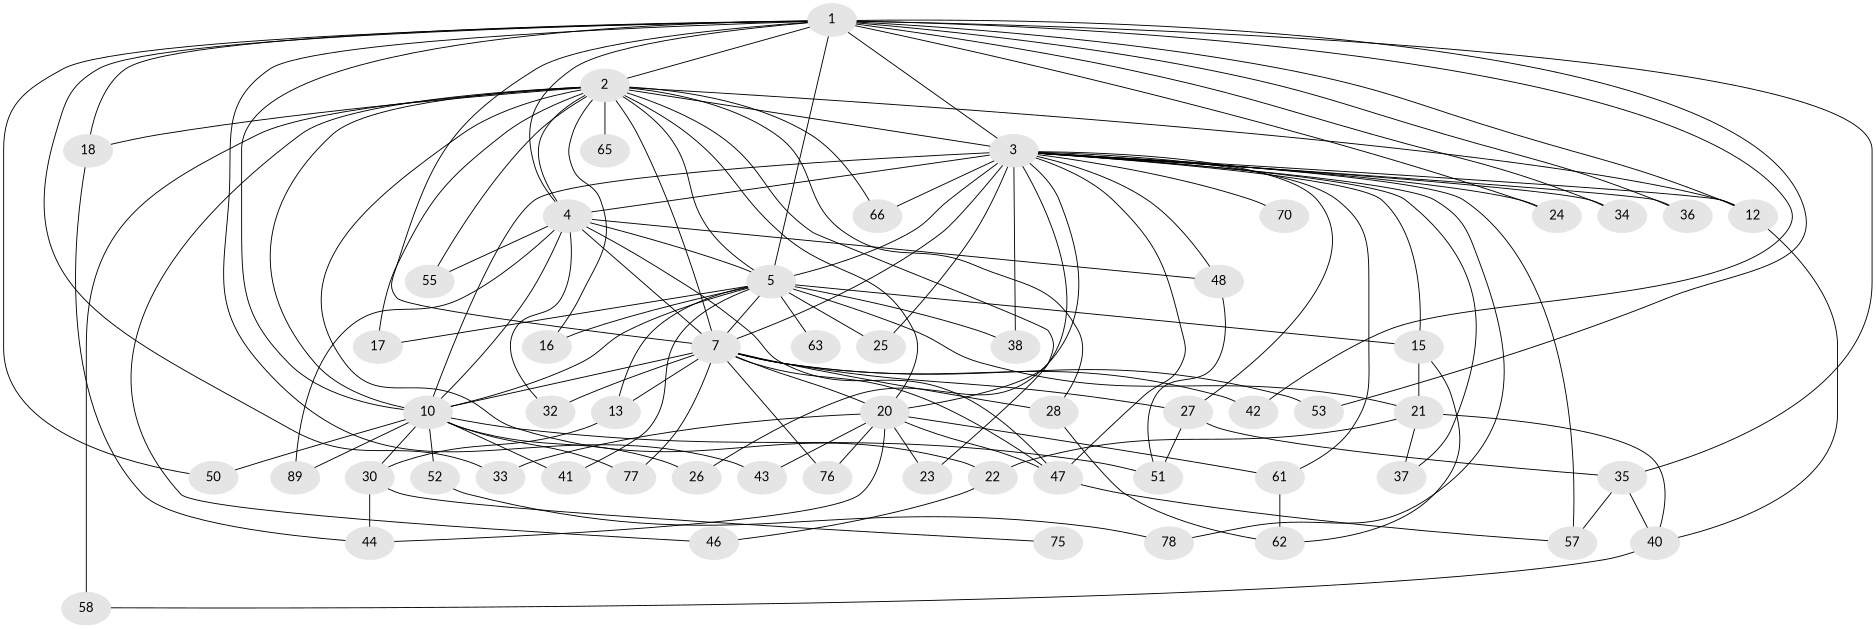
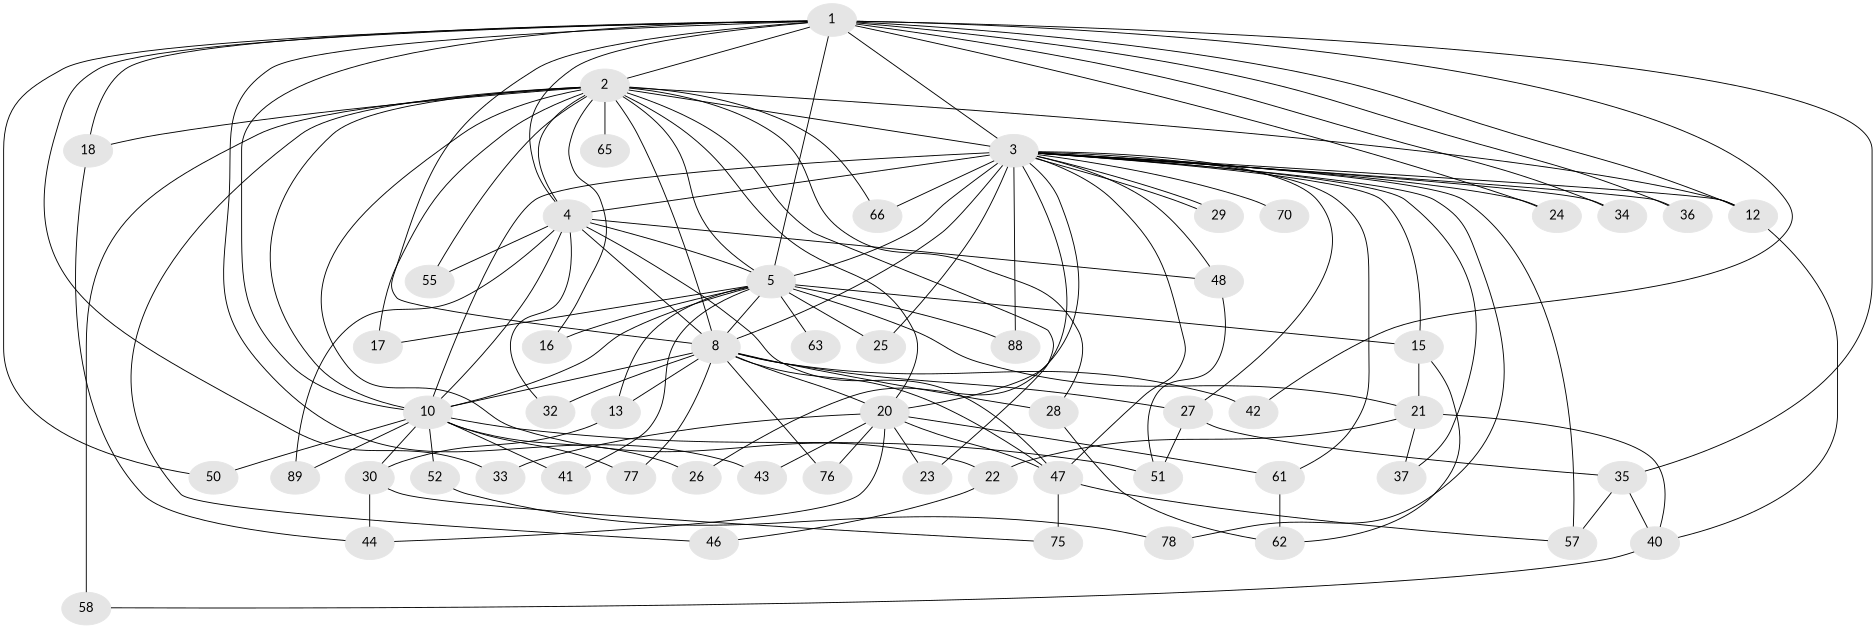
none -> (1219, 216)
(716, 347) -> (716, 347)
(1016, 347) -> (1016, 347)
(1319, 412) -> none
none -> (1058, 511)
